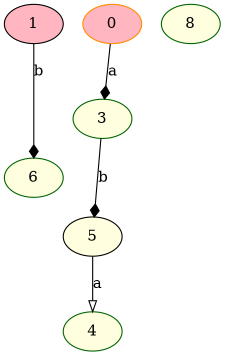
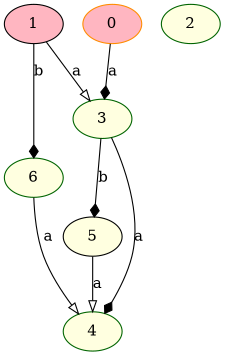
(191, 24) -> (191, 24)
none -> (65, 67)
none -> (135, 220)
none -> (43, 255)
